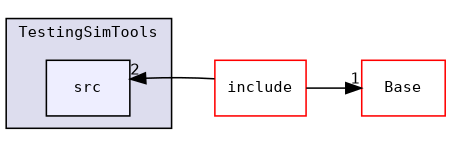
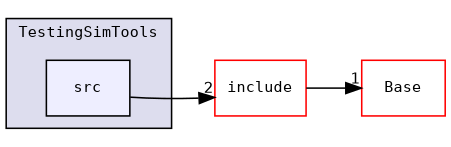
(182, 78) -> (161, 98)
